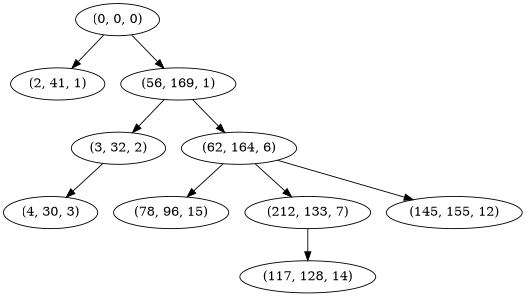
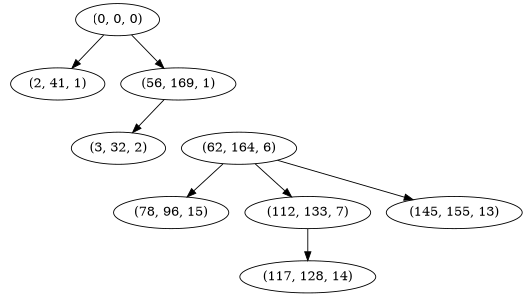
(205, 113) -> none
(51, 213) -> none
(308, 213) -> (308, 213)
(454, 213) -> (454, 213)
